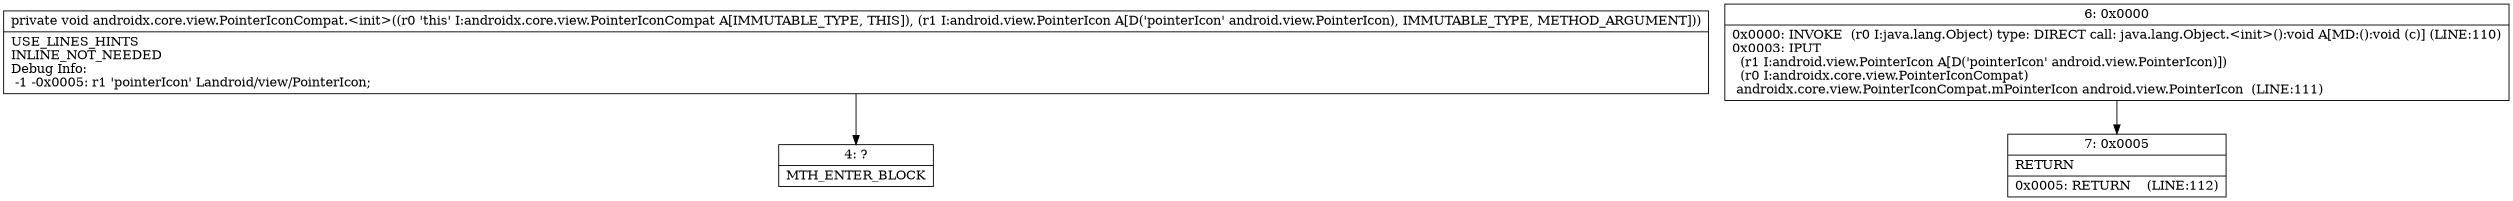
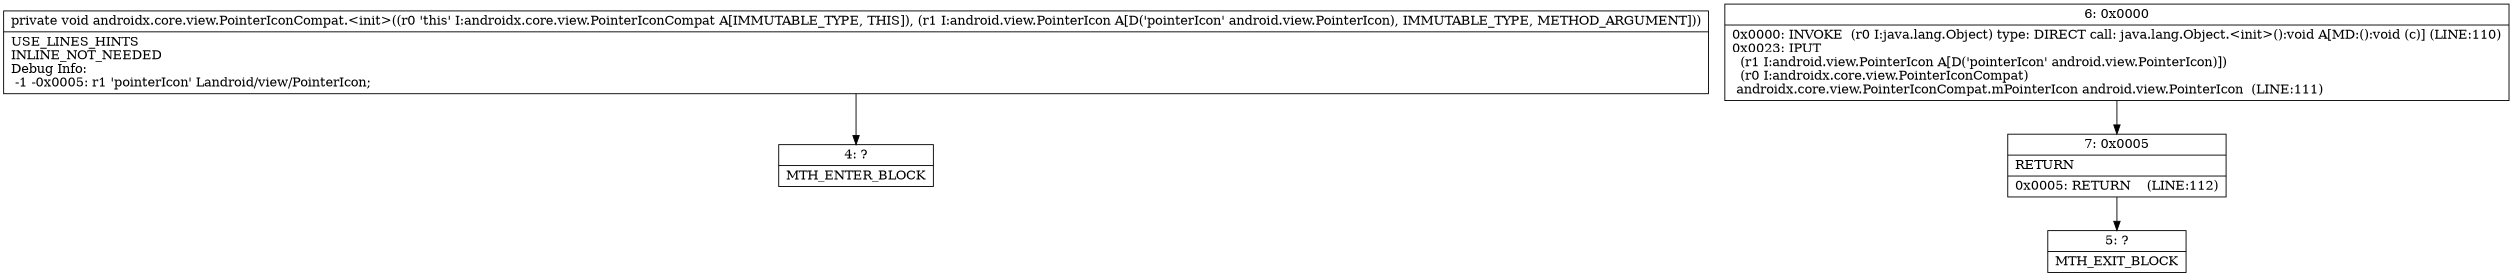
(1781, 49) -> (1781, 49)
none -> (2117, 252)
